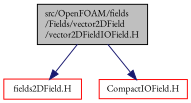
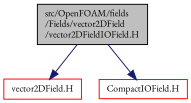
(43, 89) -> (43, 89)
